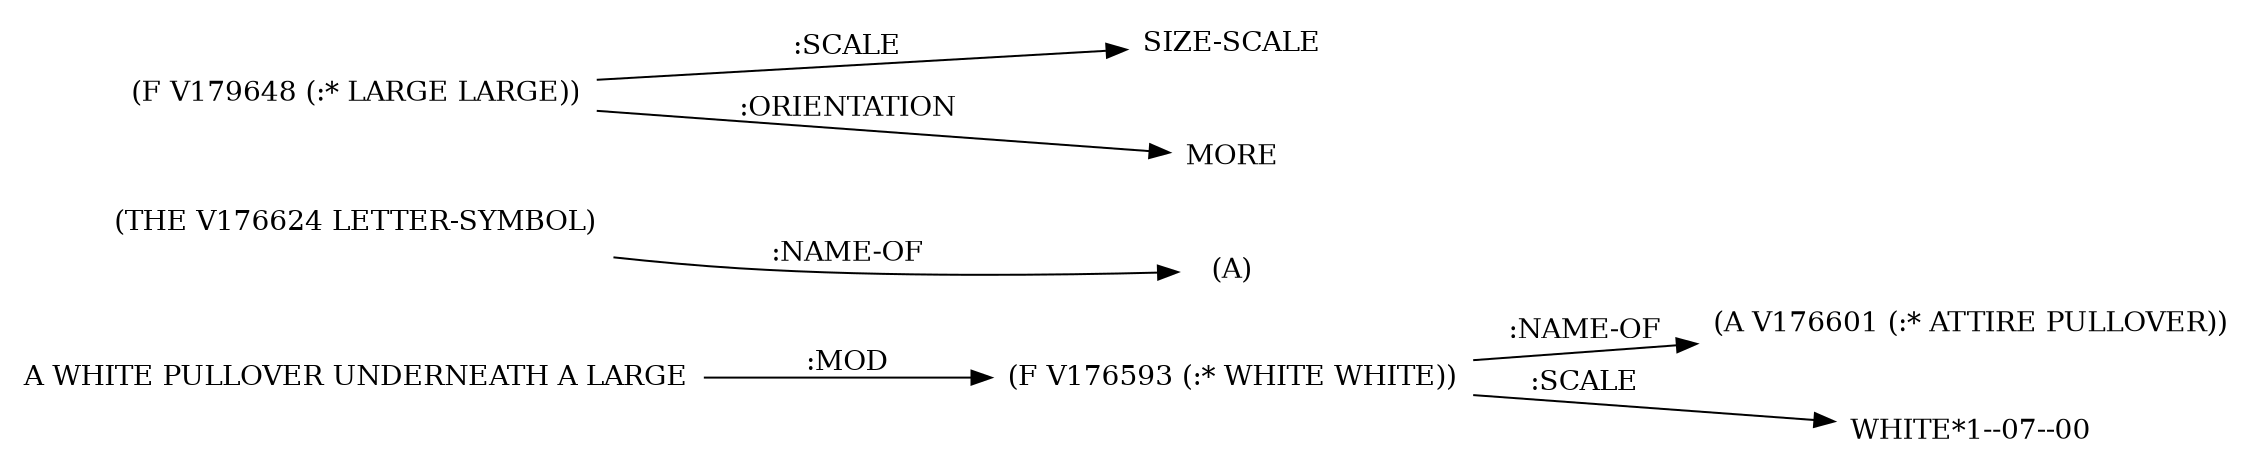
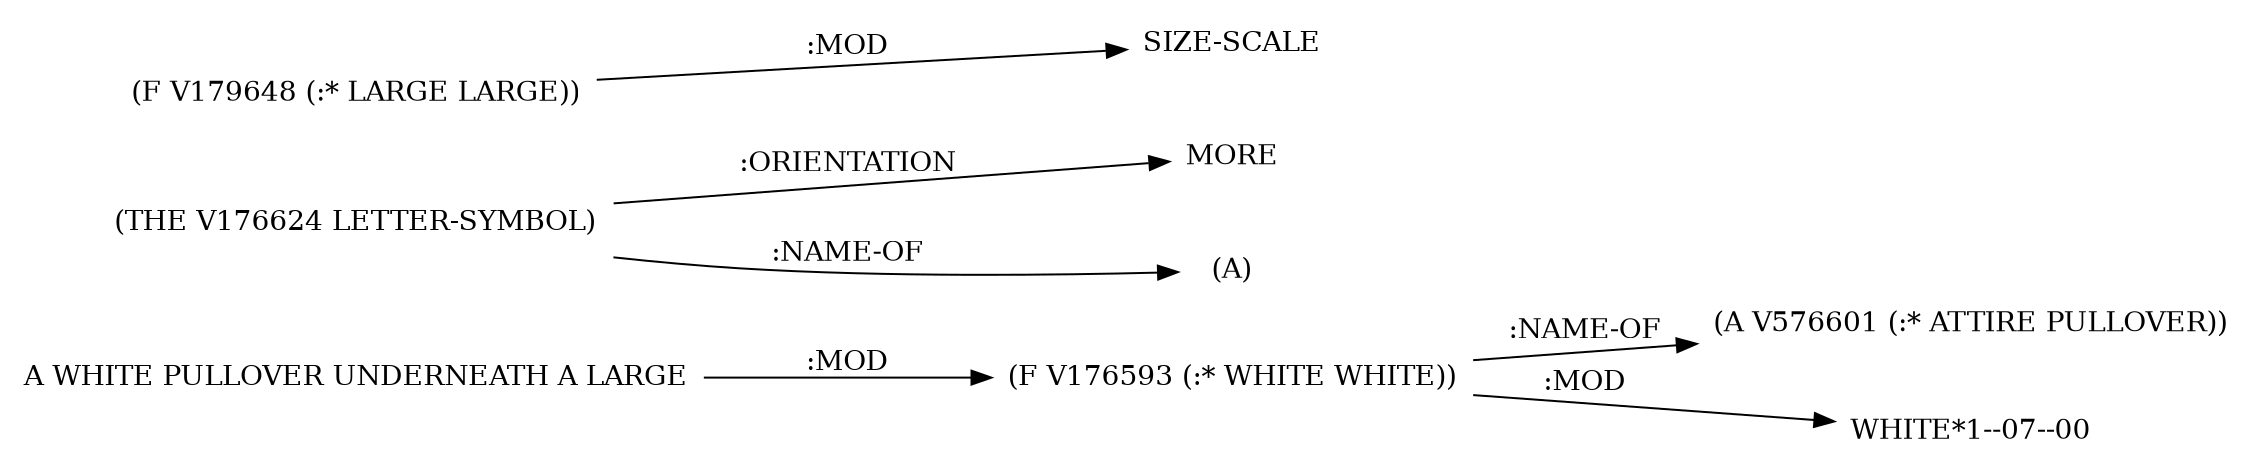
(848, 47) -> (848, 47)
(873, 131) -> (881, 183)
(1971, 324) -> (1971, 324)
(1585, 383) -> (1585, 383)
